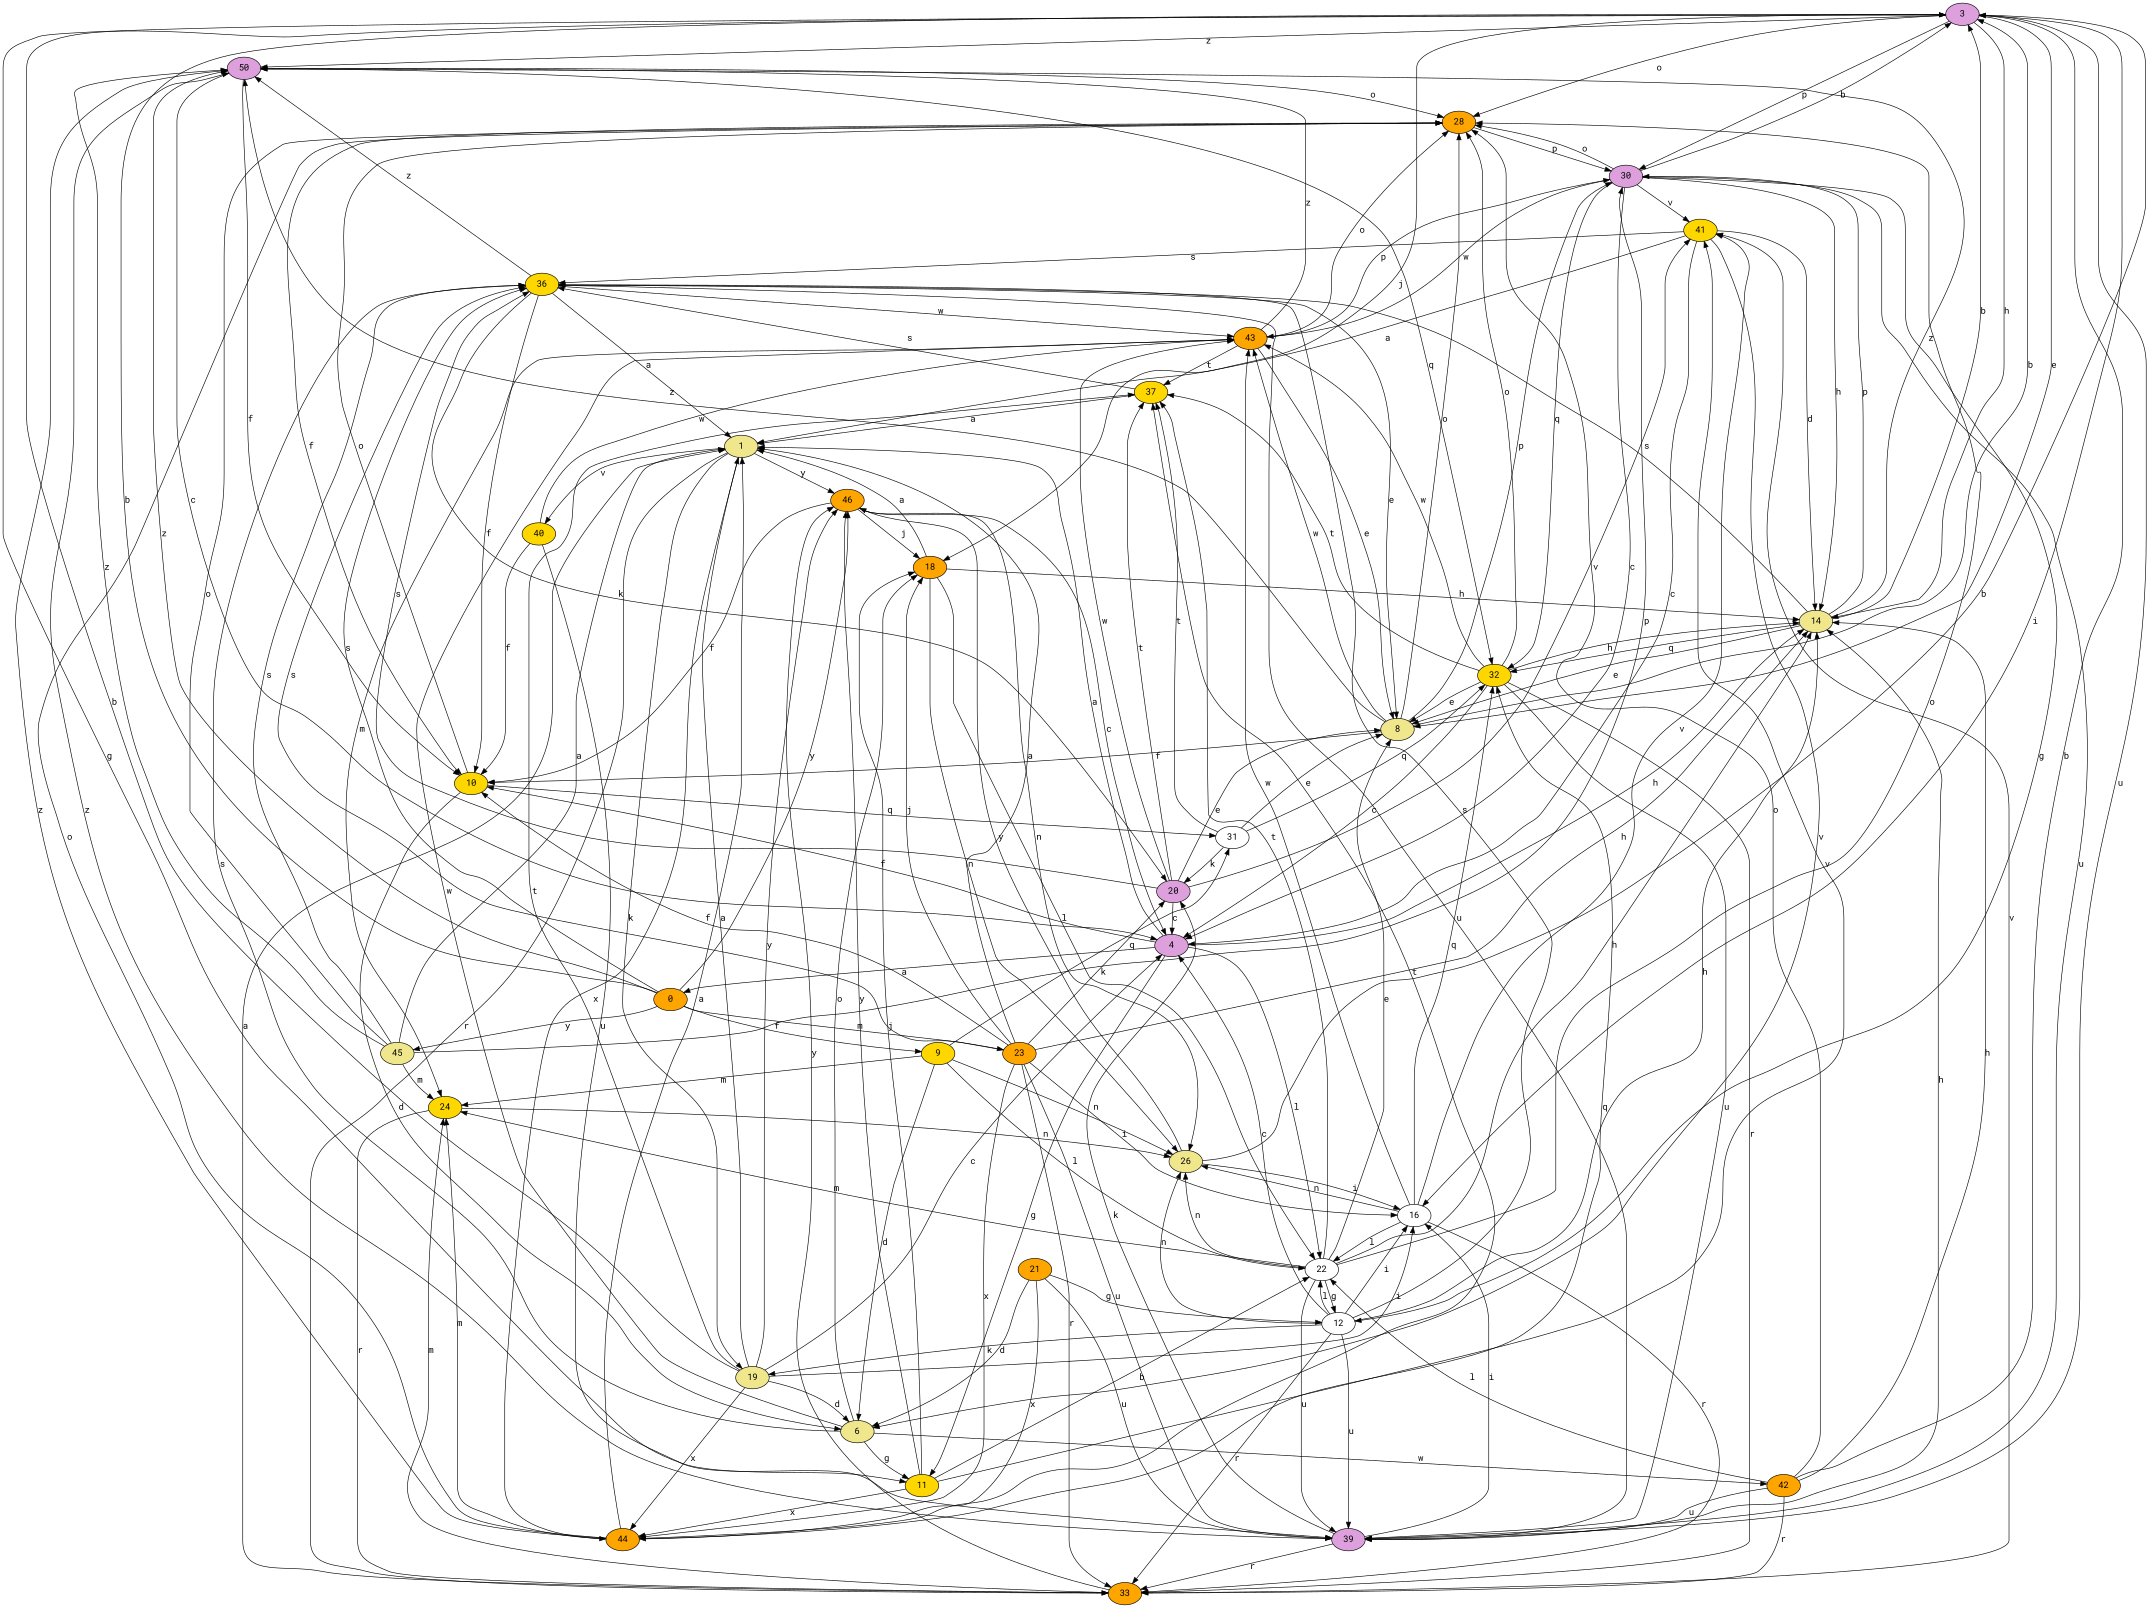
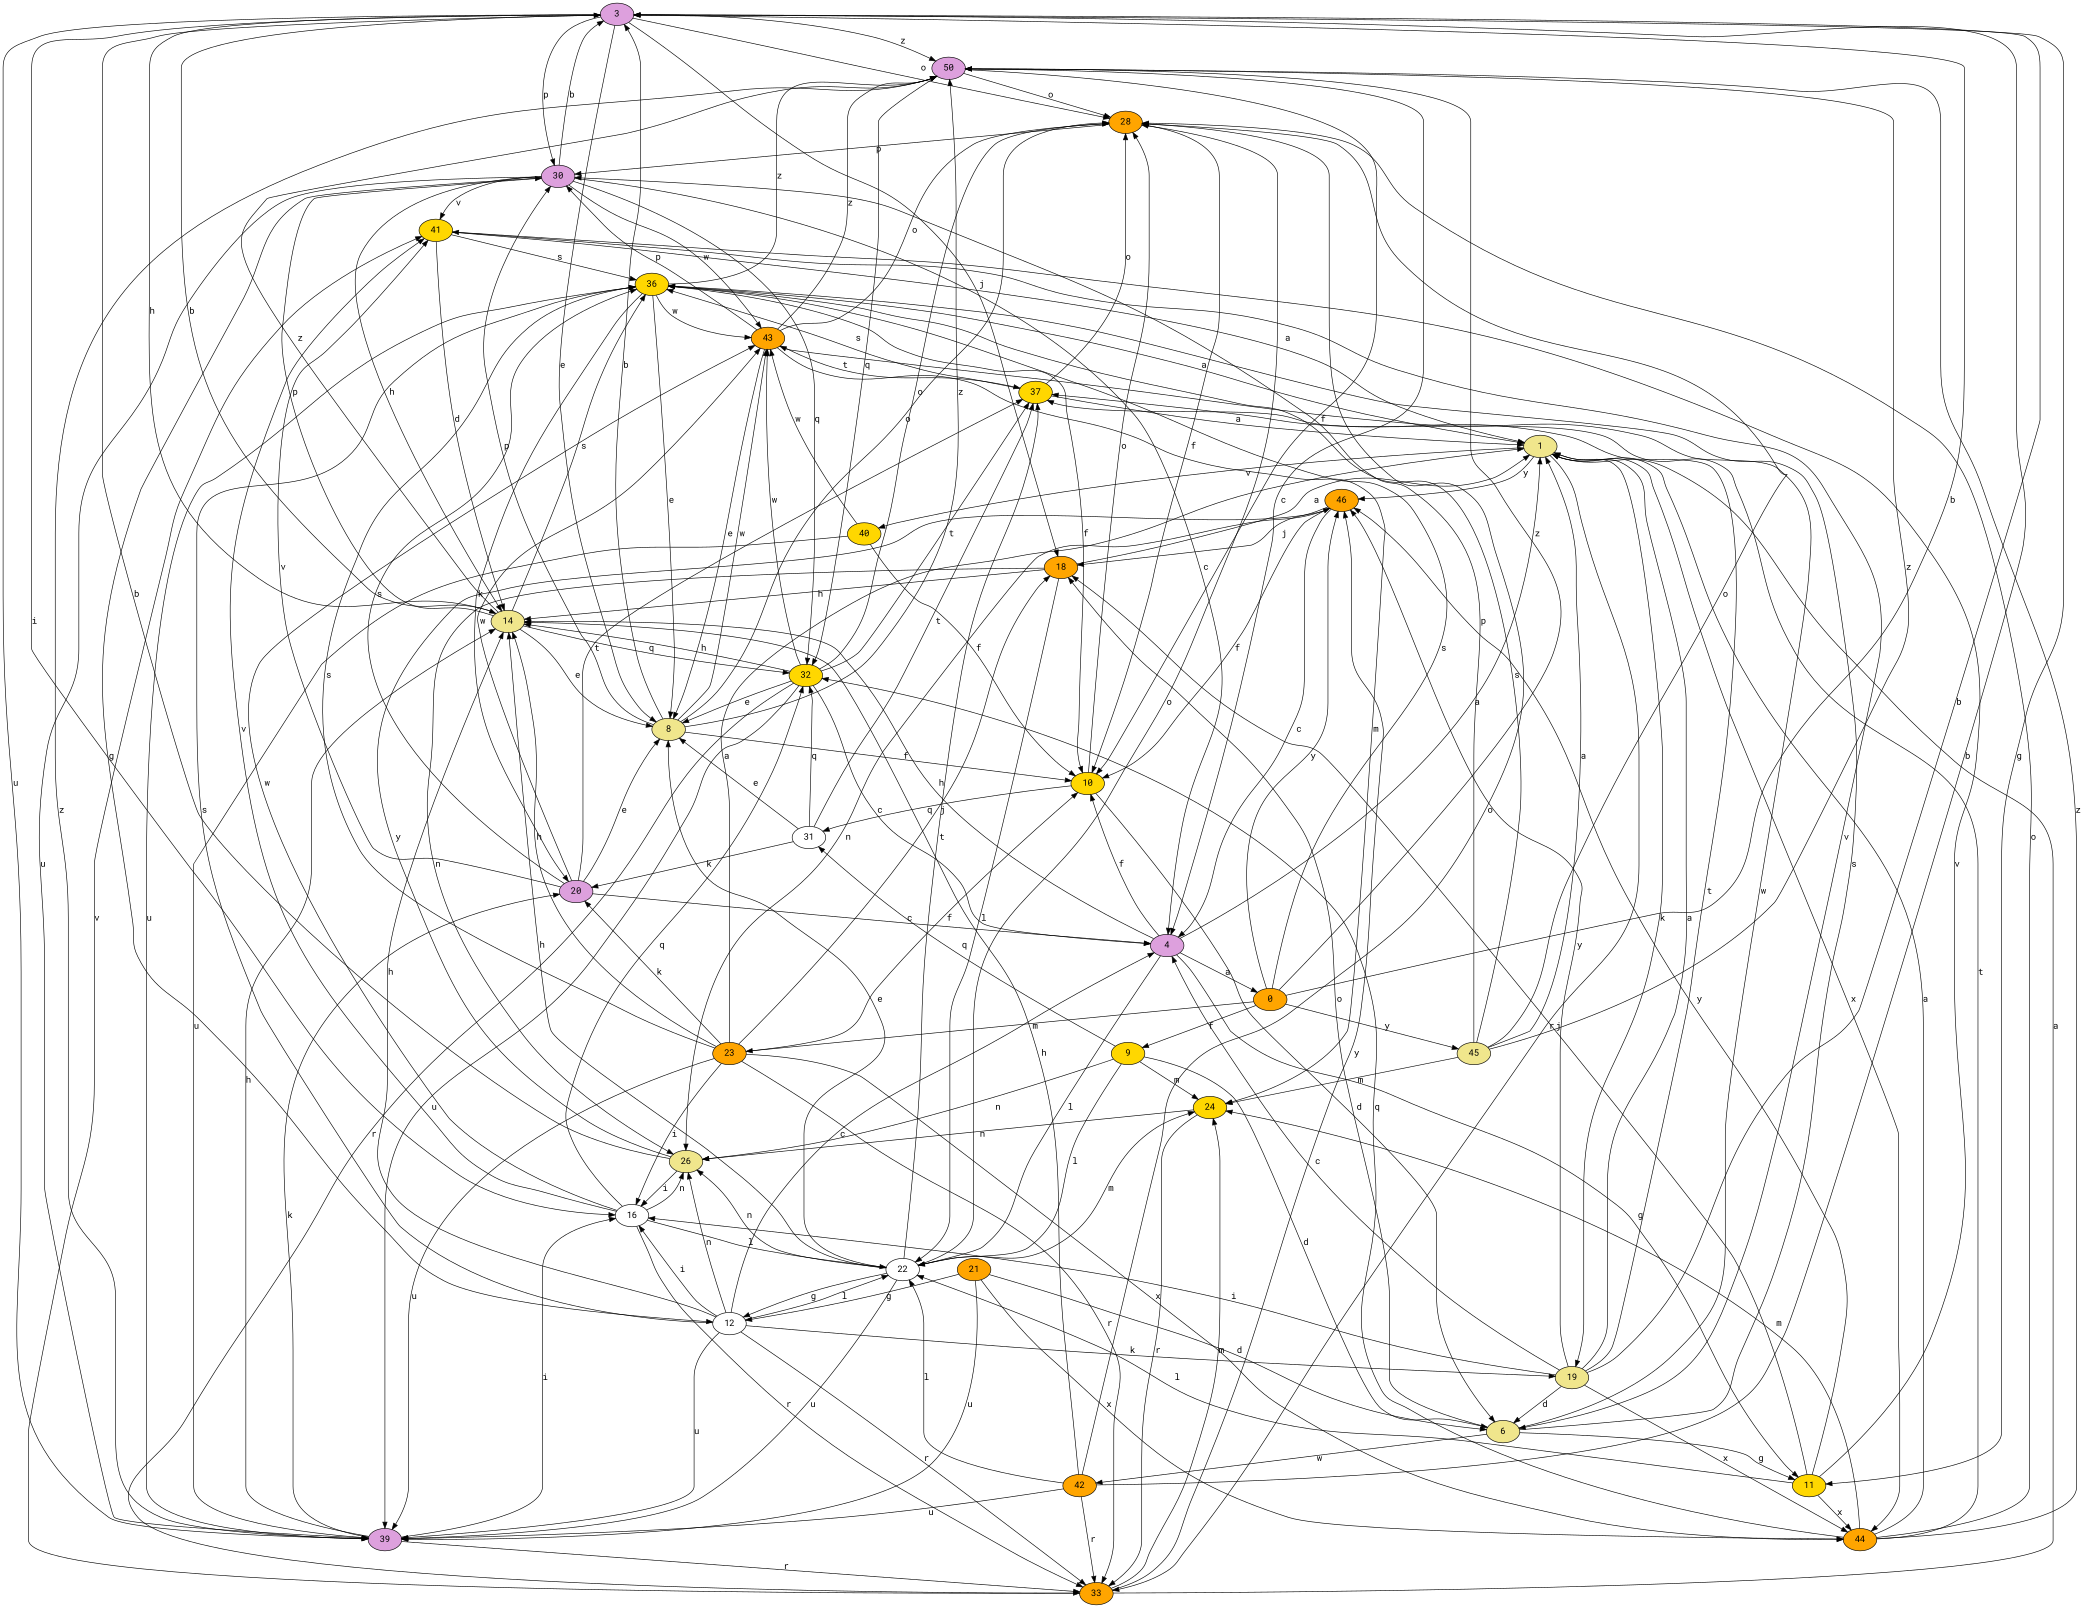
(1550, 141) -> (1124, 275)
(1607, 718) -> none
(1142, 1378) -> (1177, 1378)
